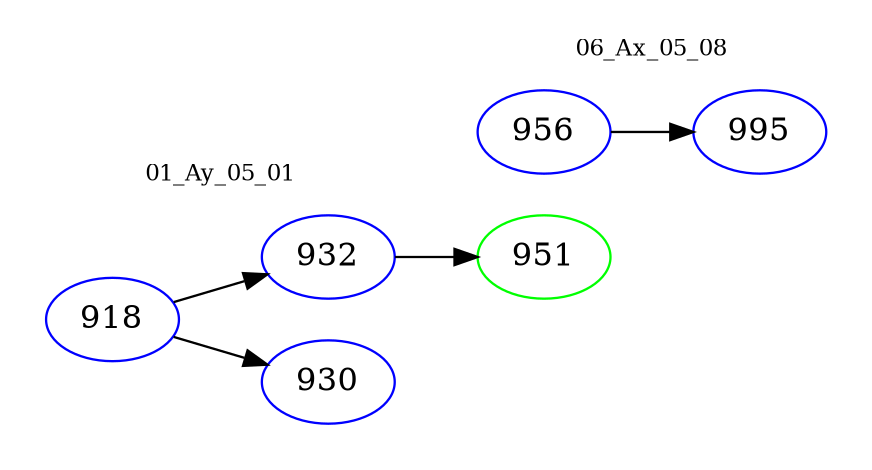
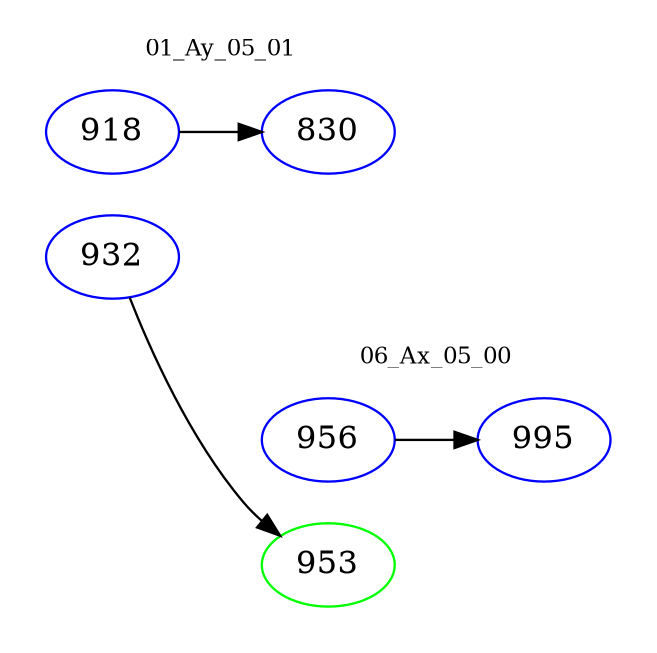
(652, 50) -> (436, 358)
(544, 257) -> (328, 565)
(209, 292) -> none
(328, 382) -> (328, 132)
